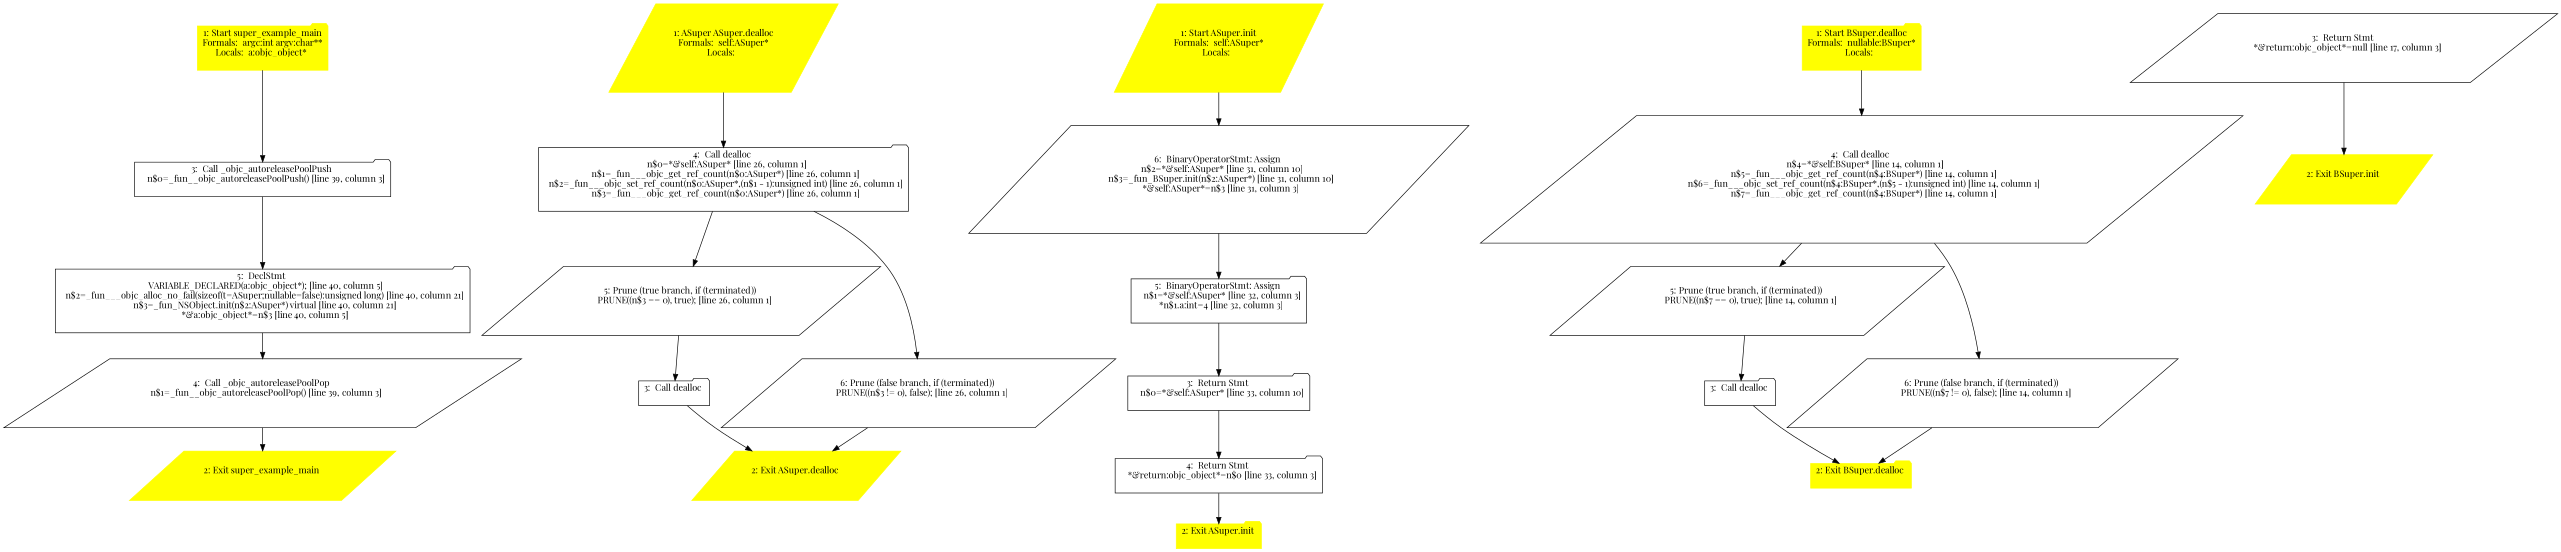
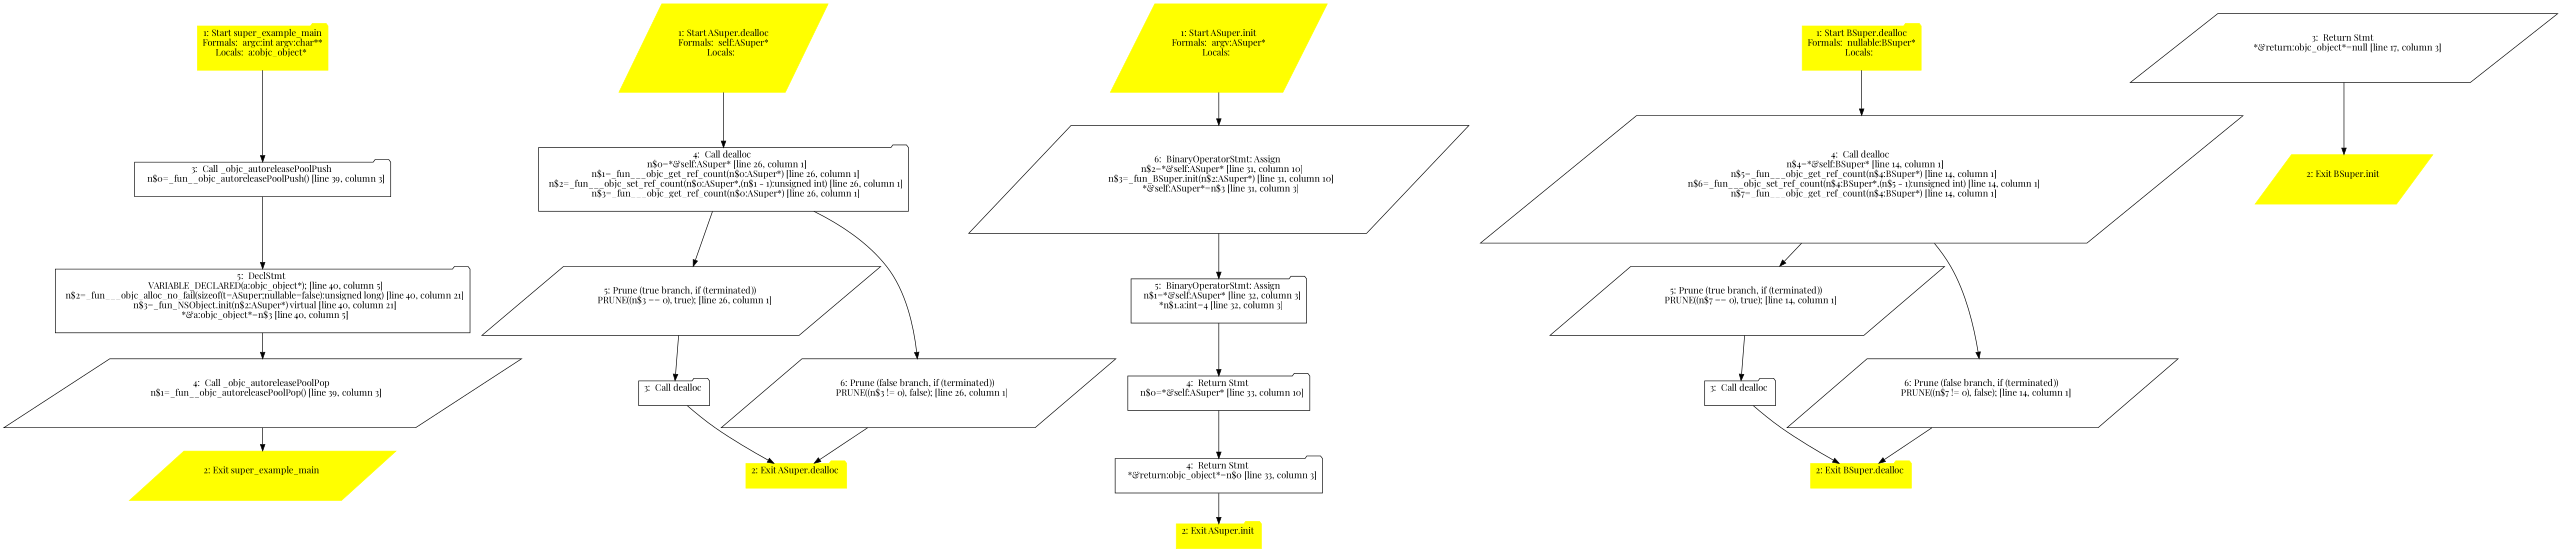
(724, 48) -> (724, 48)
(1219, 48) -> (1219, 48)
(1219, 393) -> (1219, 393)
(796, 476) -> (796, 476)
